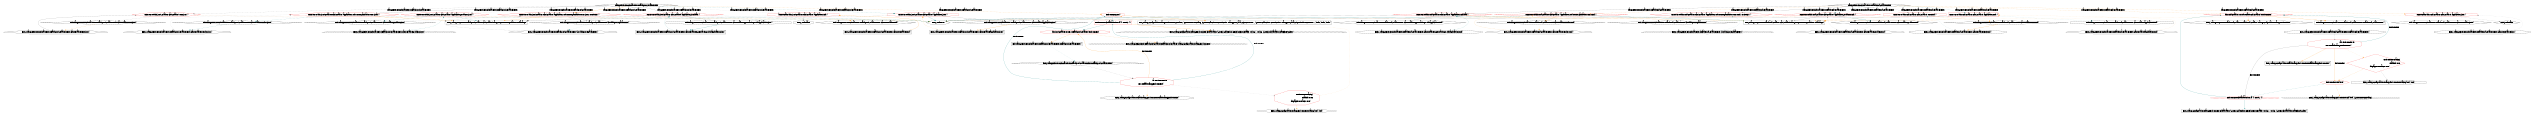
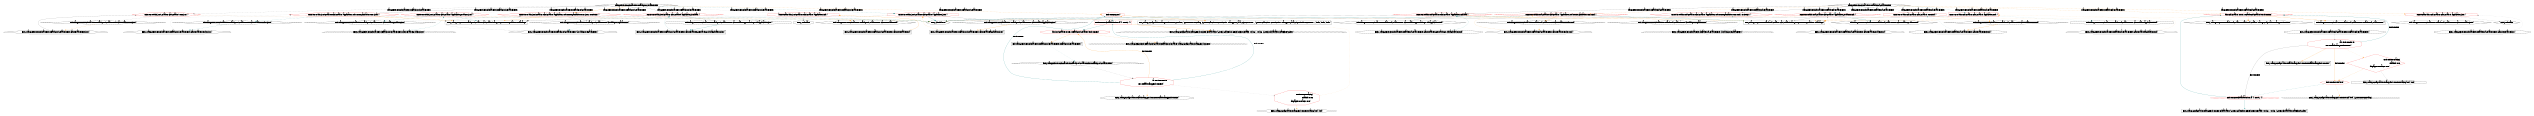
(2248, 15) -> (2248, 15)
(938, 23) -> (938, 23)
